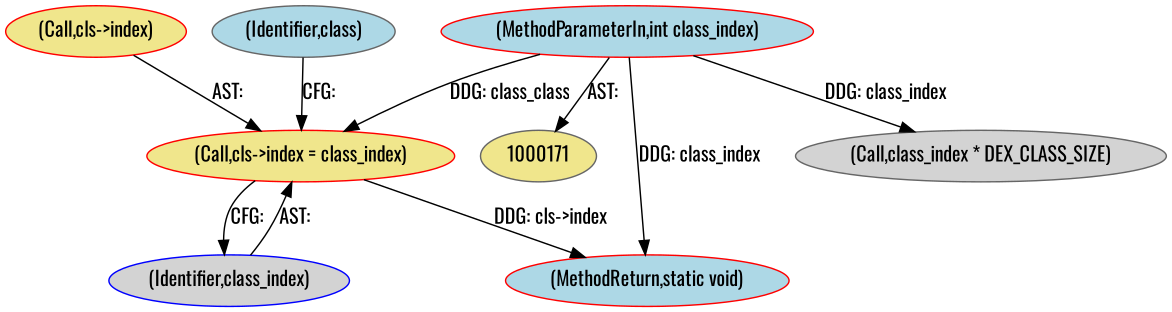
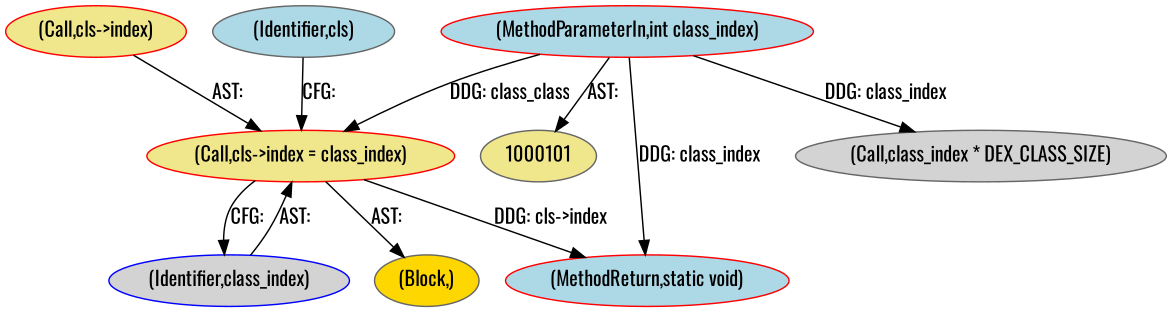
(304, 32) -> (304, 32)
(538, 156) -> (538, 156)
none -> (427, 281)
